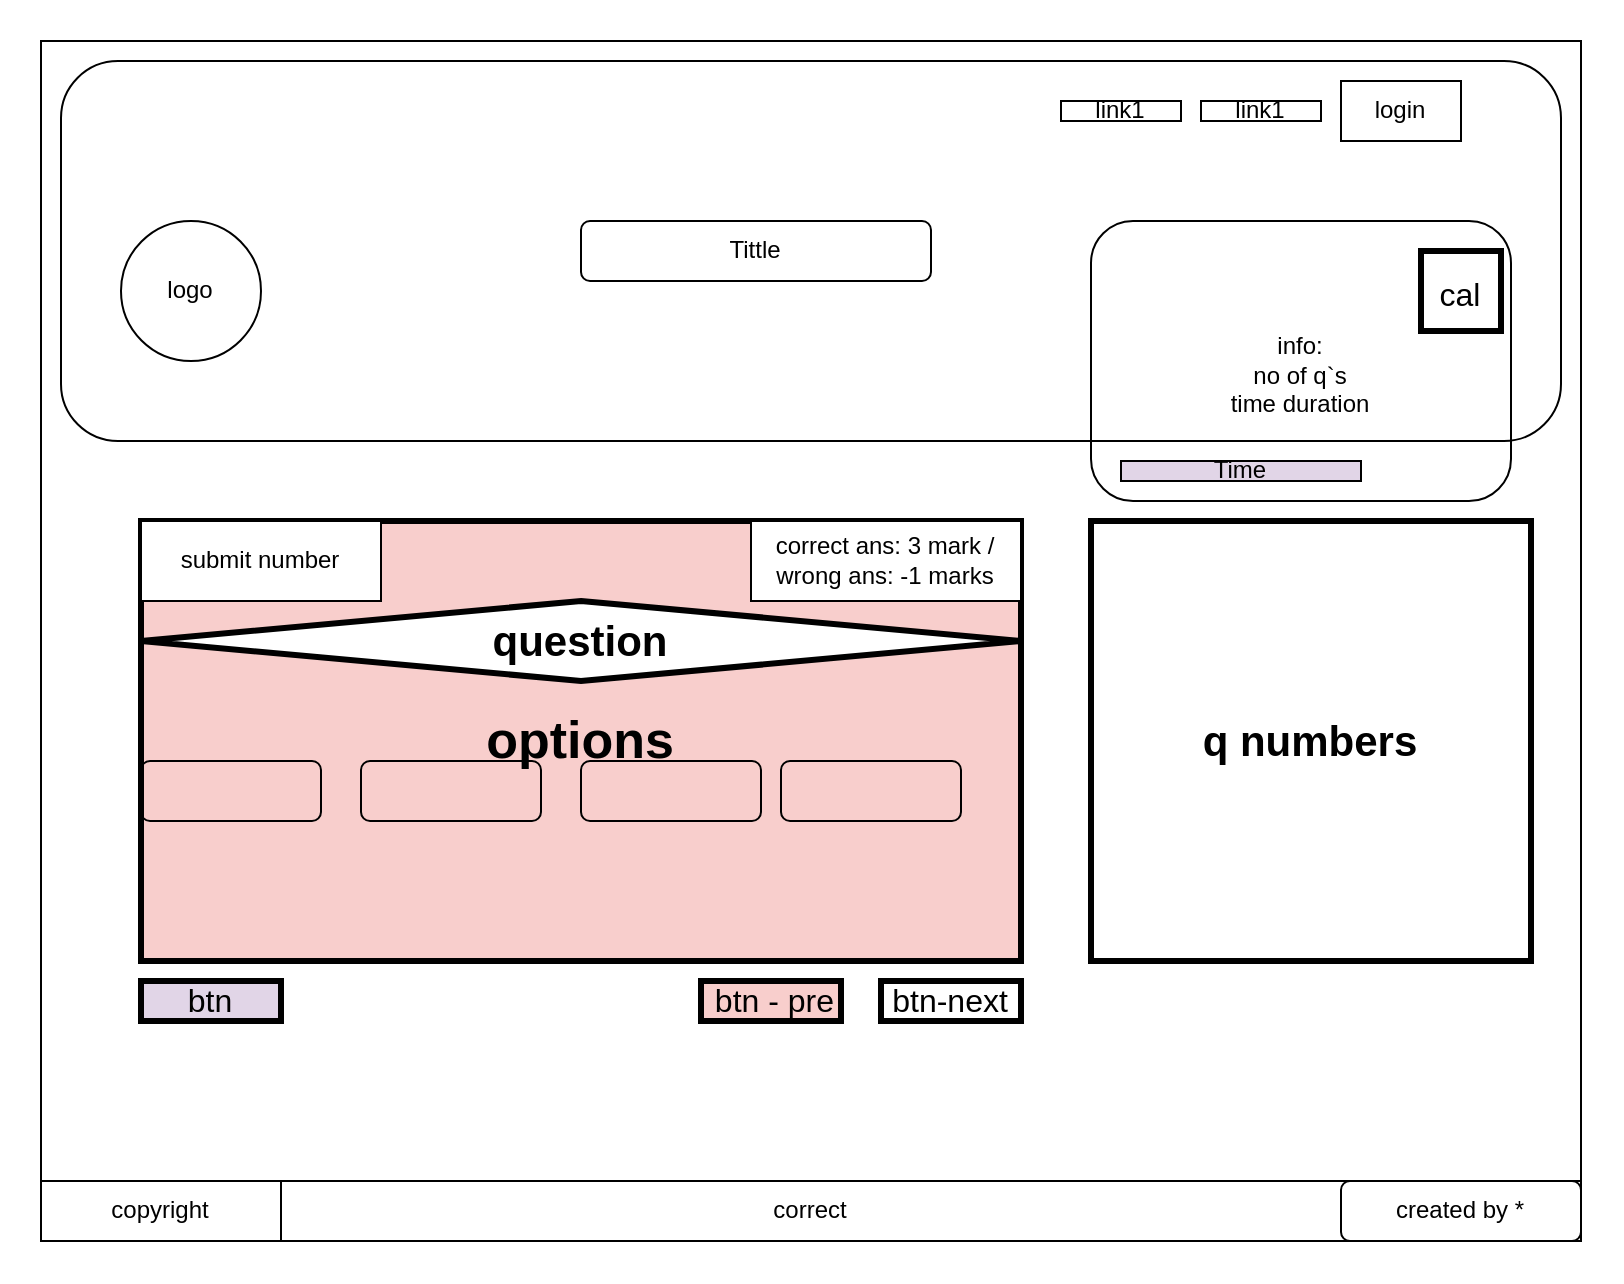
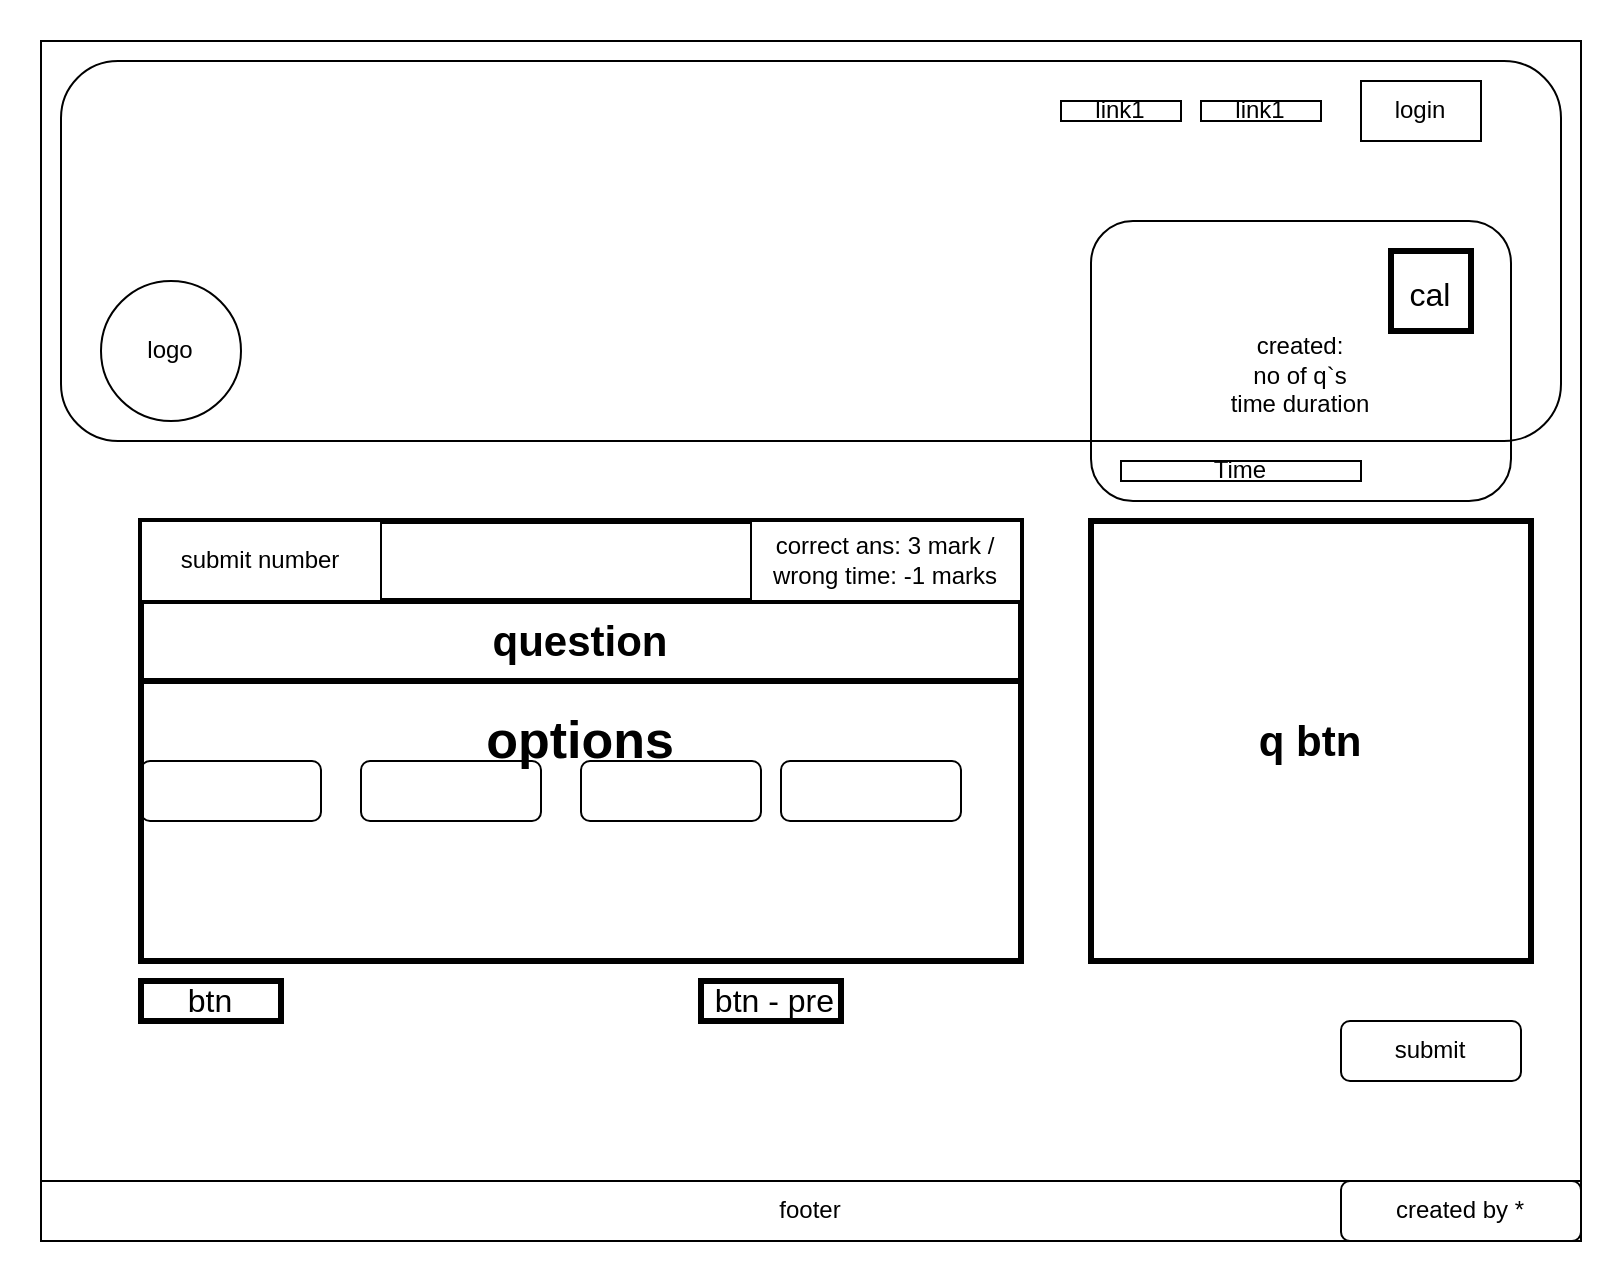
(1401, 111) -> (1421, 111)
(756, 251) -> none
(191, 291) -> (171, 351)
(1461, 291) -> (1431, 291)
(1301, 361) -> (1301, 361)
(1241, 471) -> (1241, 471)
(886, 561) -> (886, 561)
(581, 641) -> (581, 641)
(581, 741) -> (581, 741)
(1311, 741) -> (1311, 741)
(211, 1001) -> (211, 1001)
(771, 1001) -> (771, 1001)
(951, 1001) -> none
none -> (1431, 1051)
(161, 1211) -> none
(811, 1211) -> (811, 1211)
